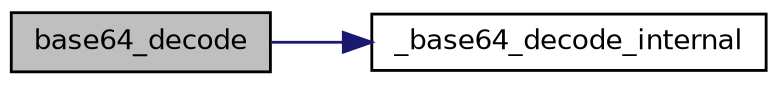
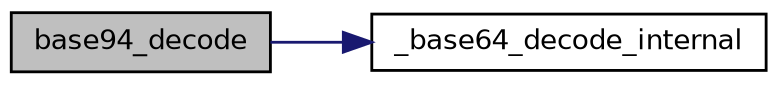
(141, 42) -> (141, 42)
